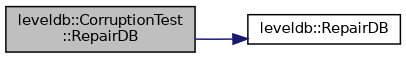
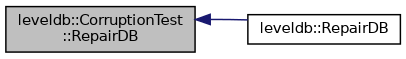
(214, 39) -> (229, 20)
